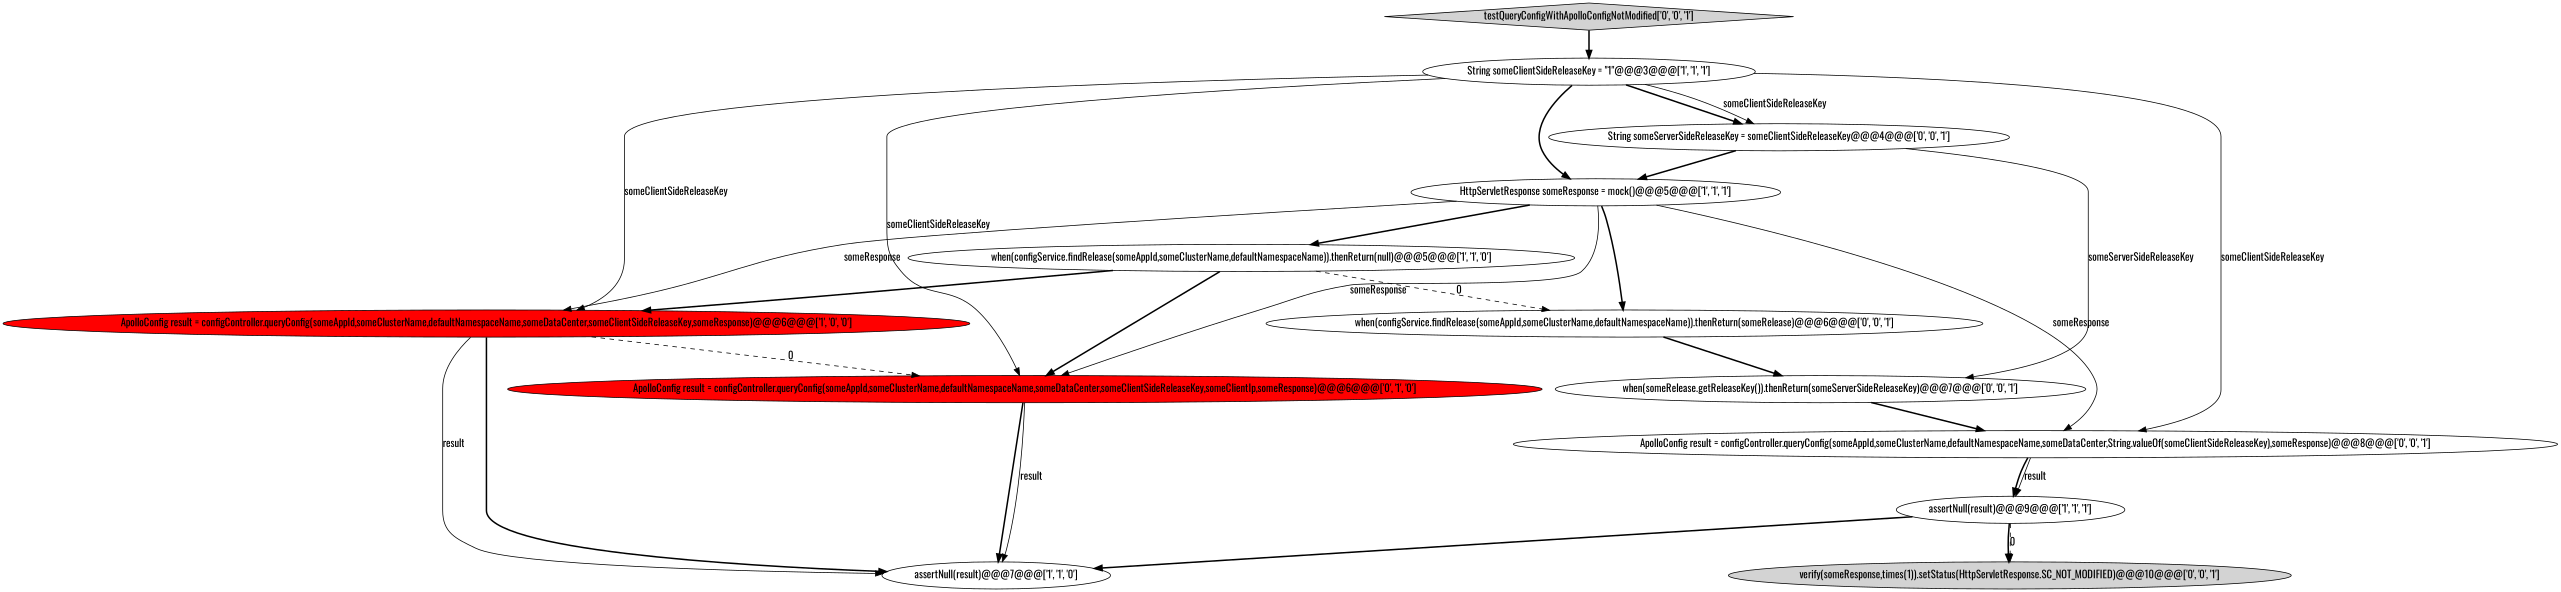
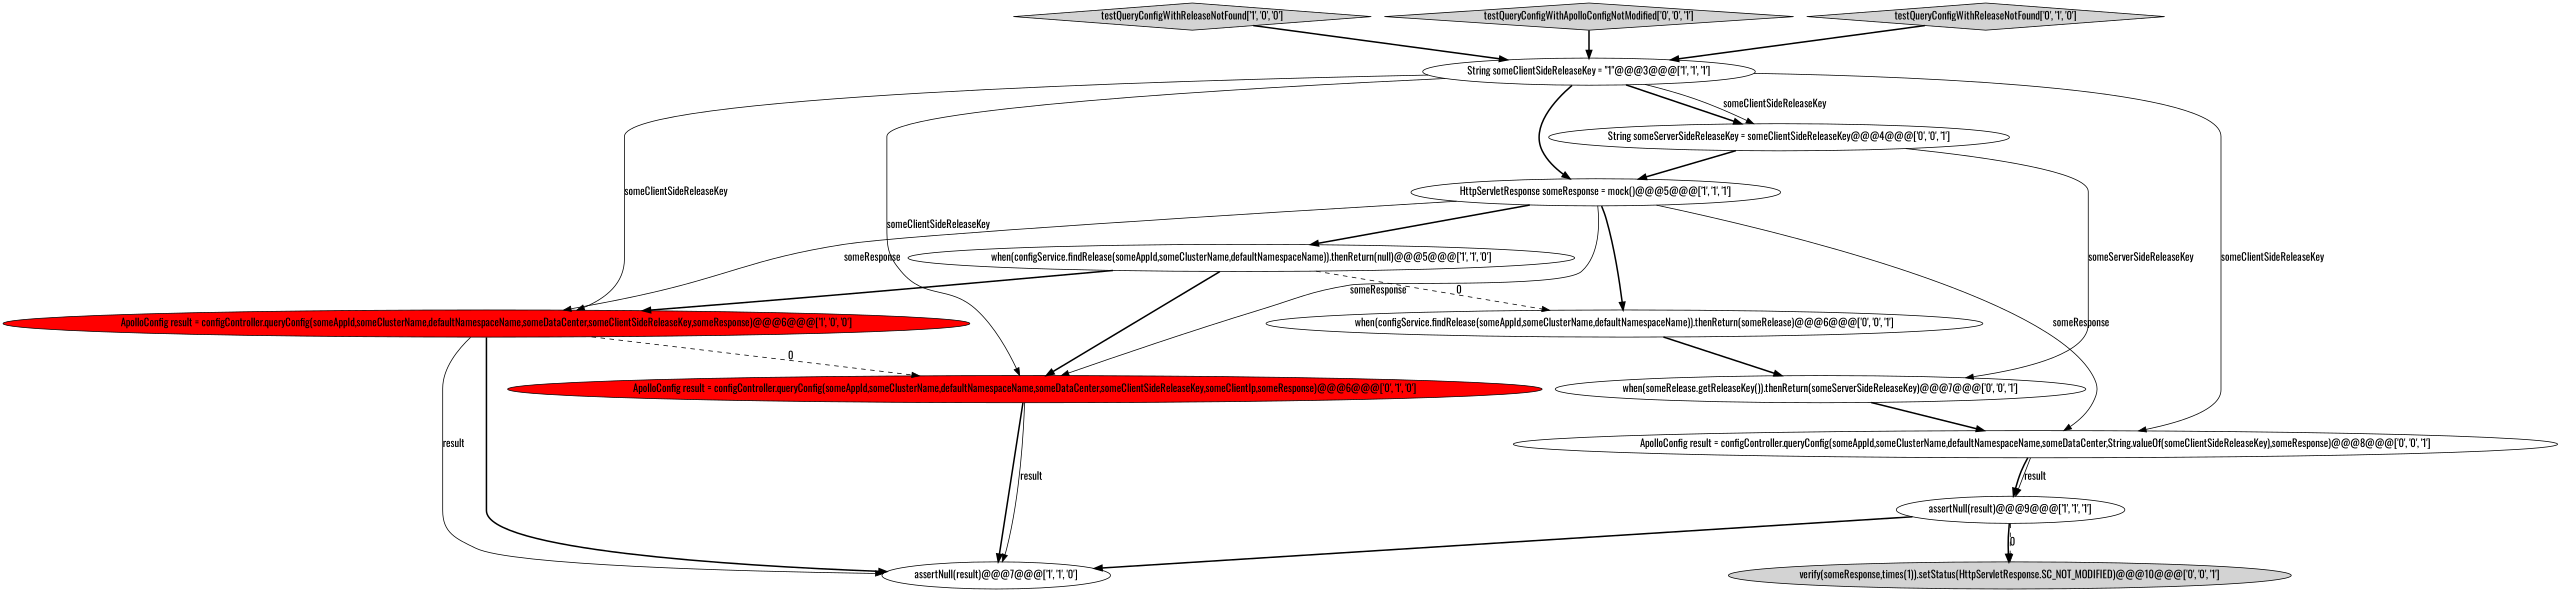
none -> (1192, 17)
none -> (1986, 17)
